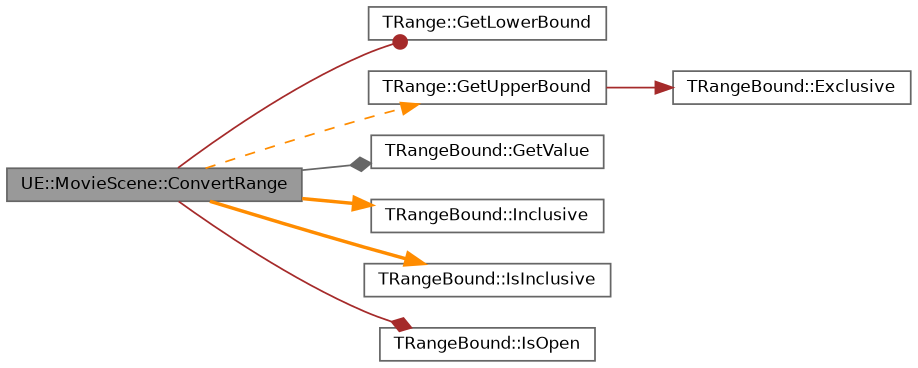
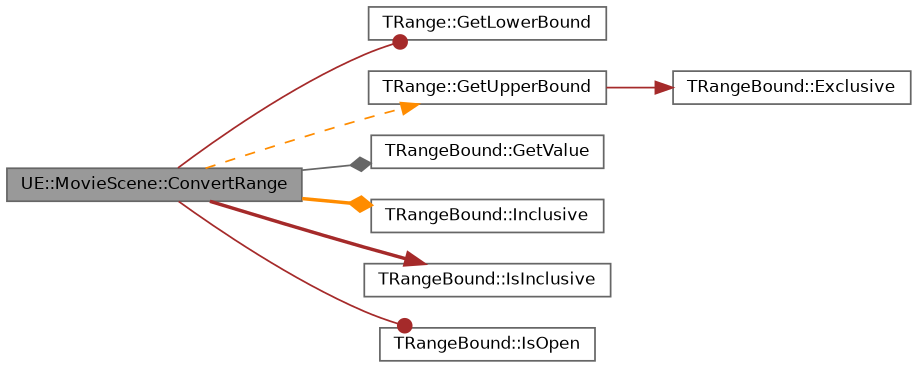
(328, 201) -> (326, 201)
(308, 231) -> (308, 231)
(281, 268) -> (284, 270)
